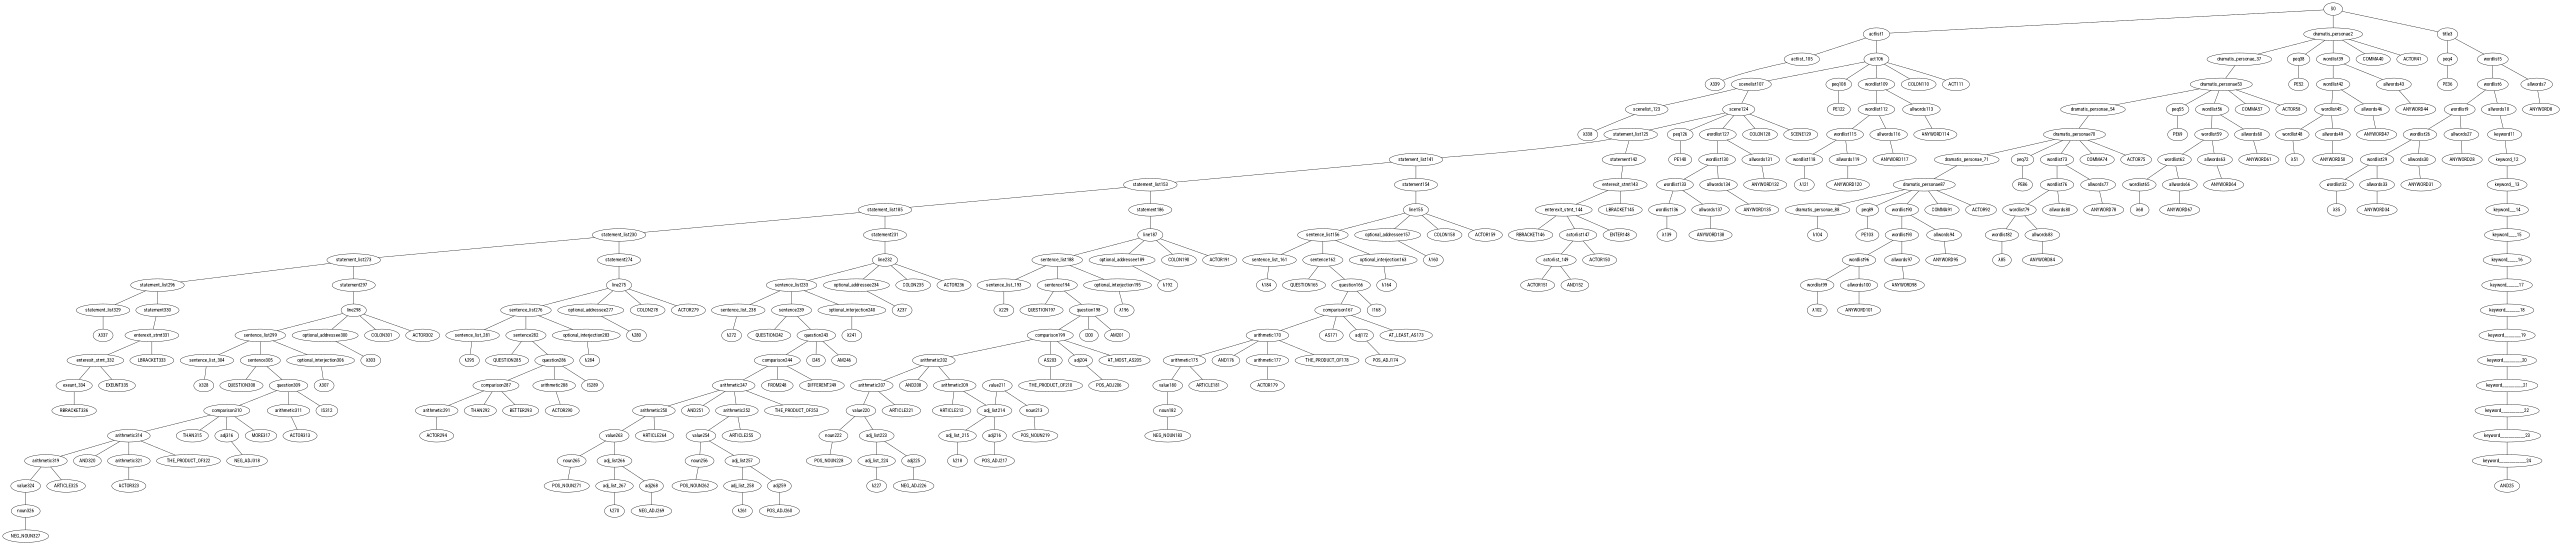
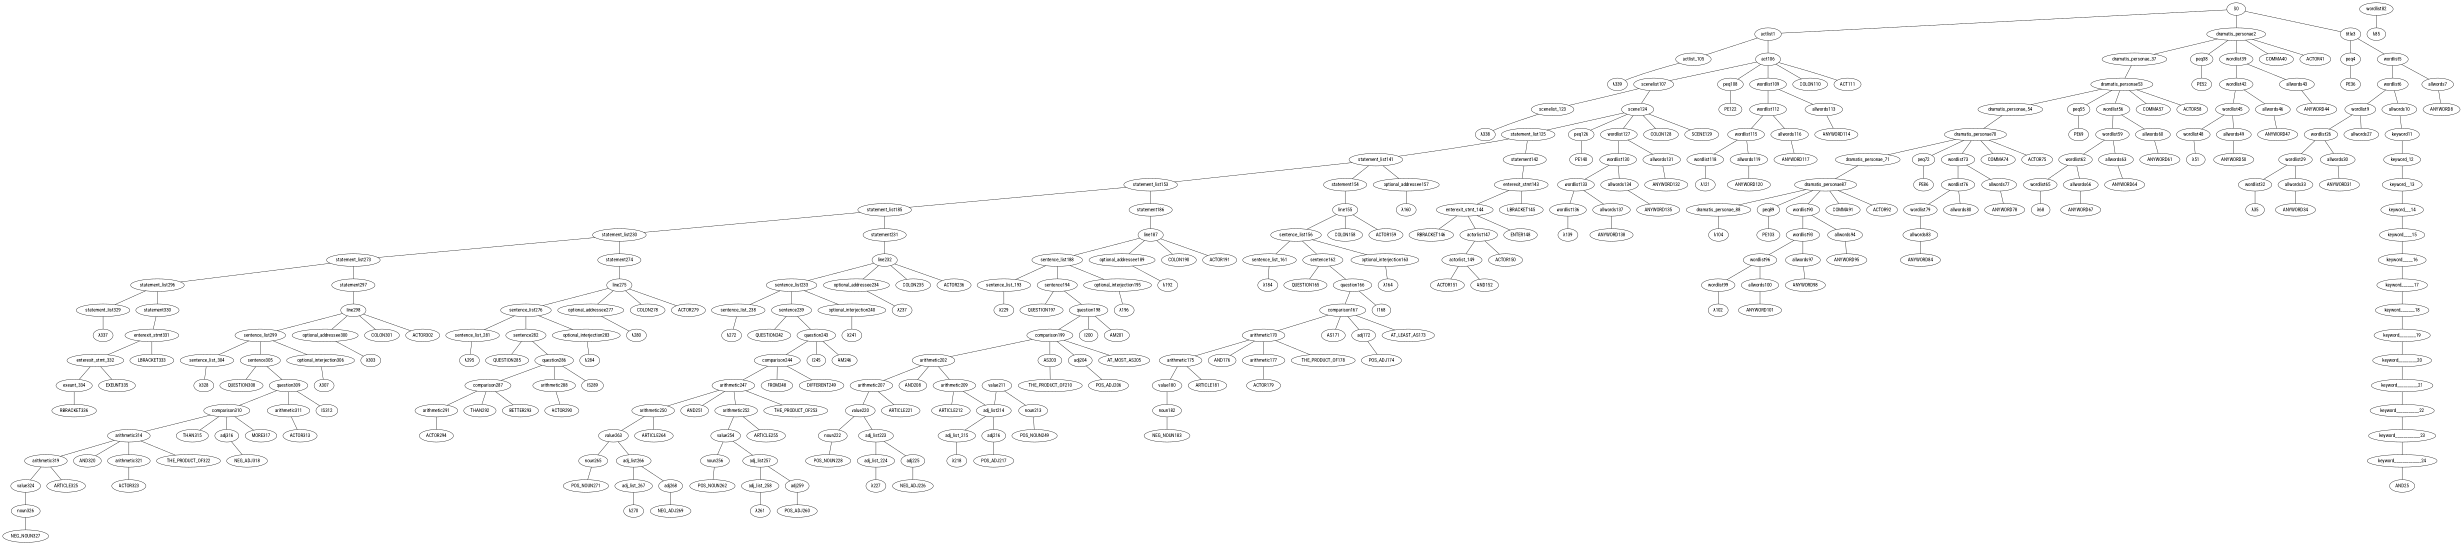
(2462, 160) -> none
(1402, 222) -> (1391, 172)
(2011, 222) -> none
(1035, 436) -> (1035, 436)
